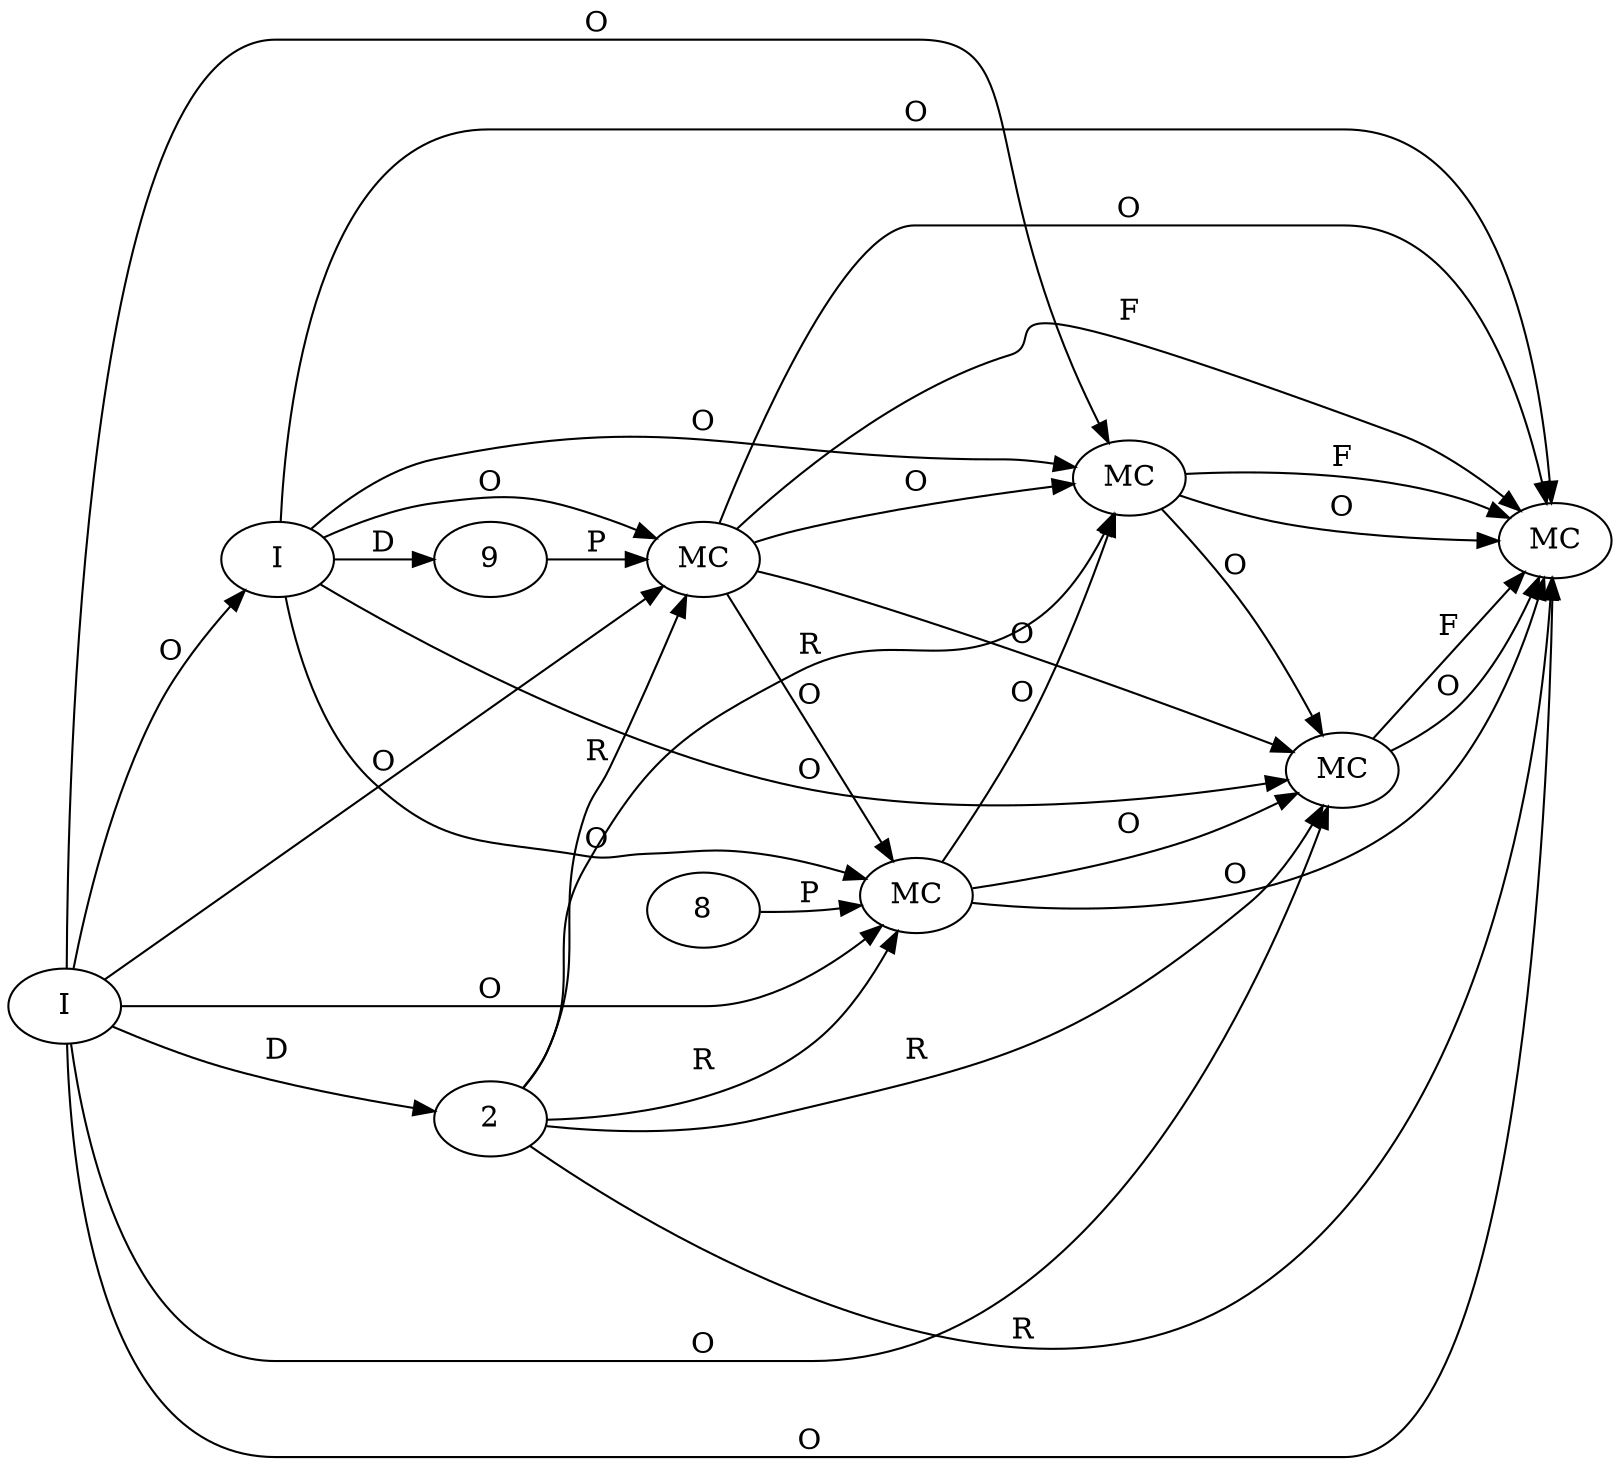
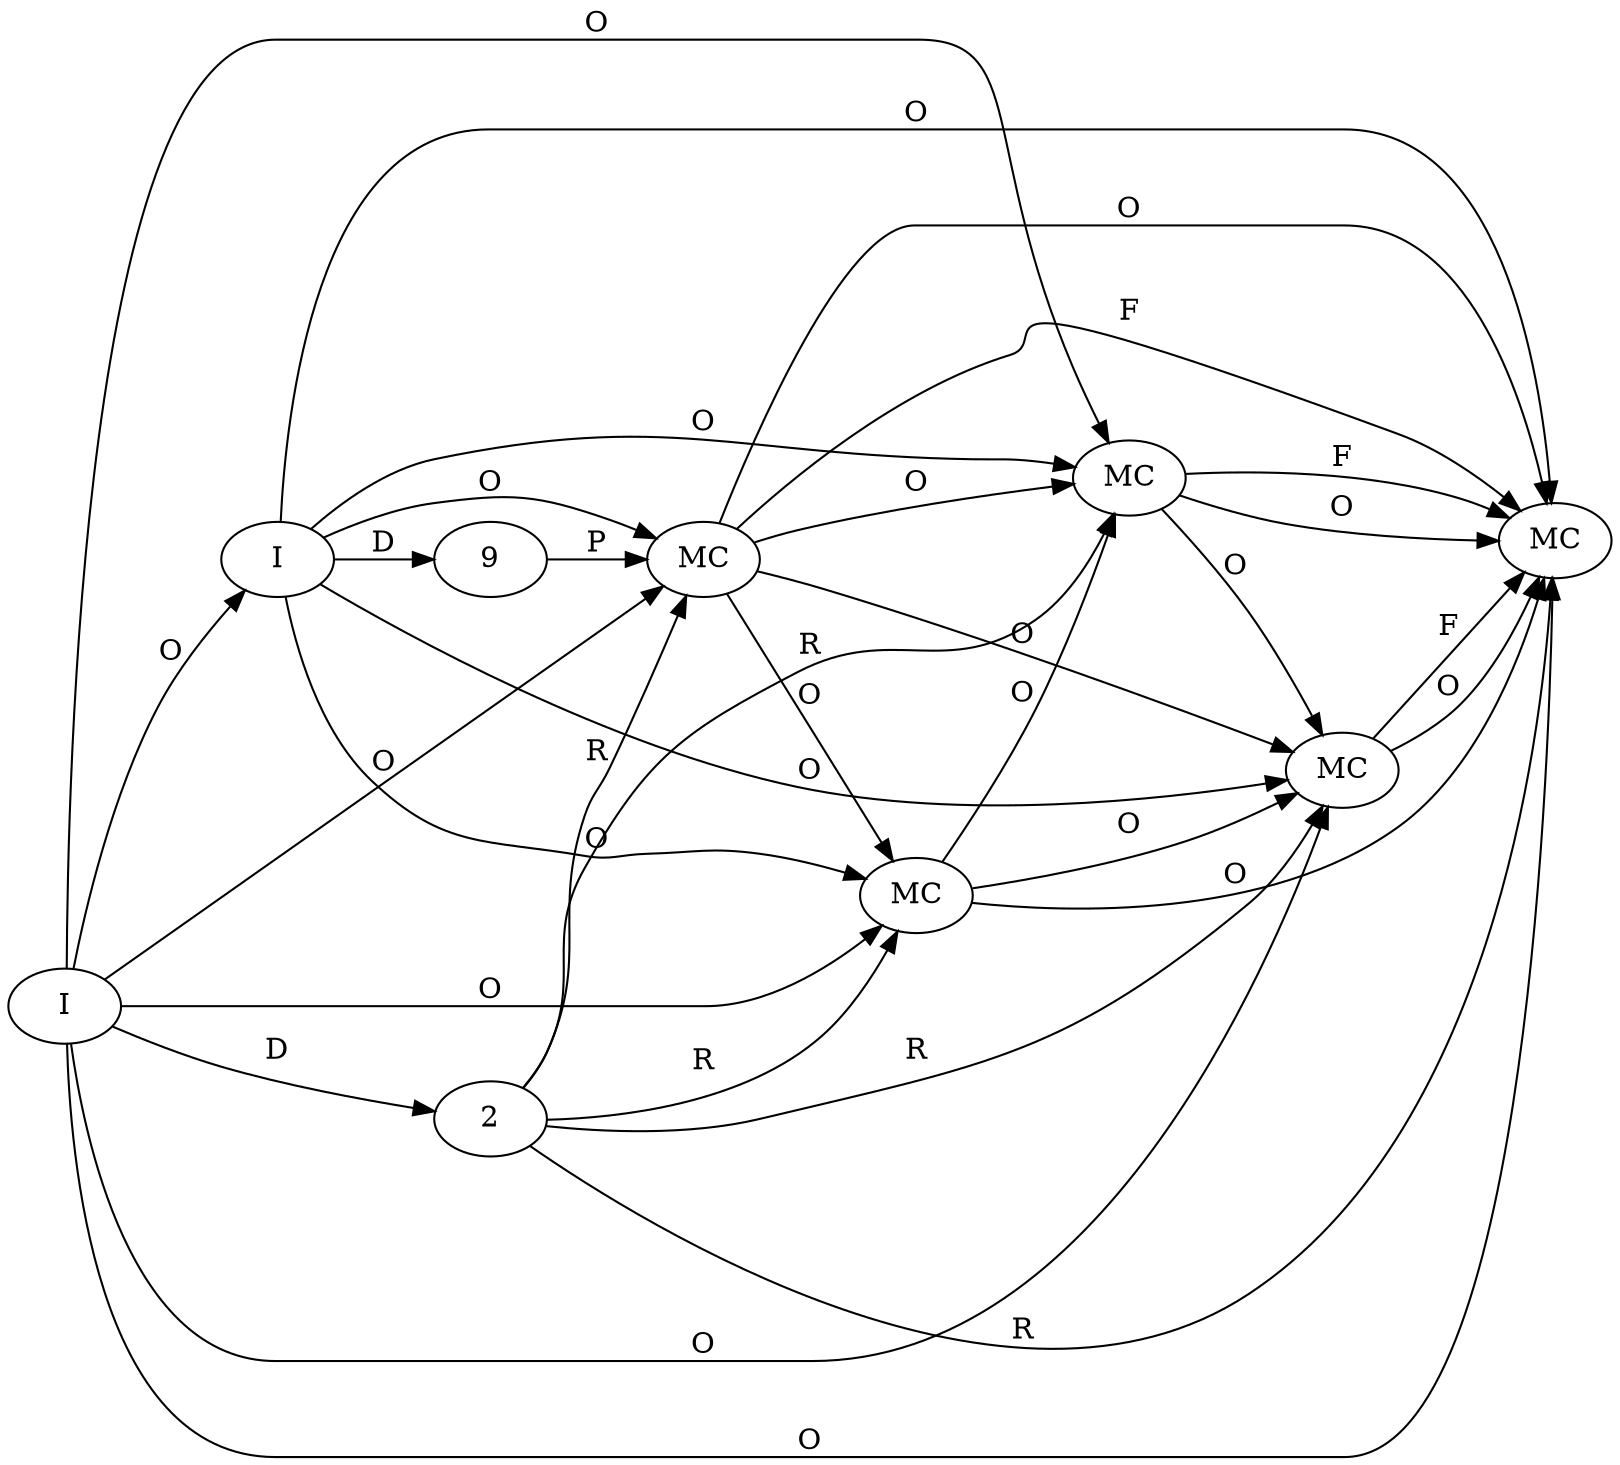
(703, 910) -> none
